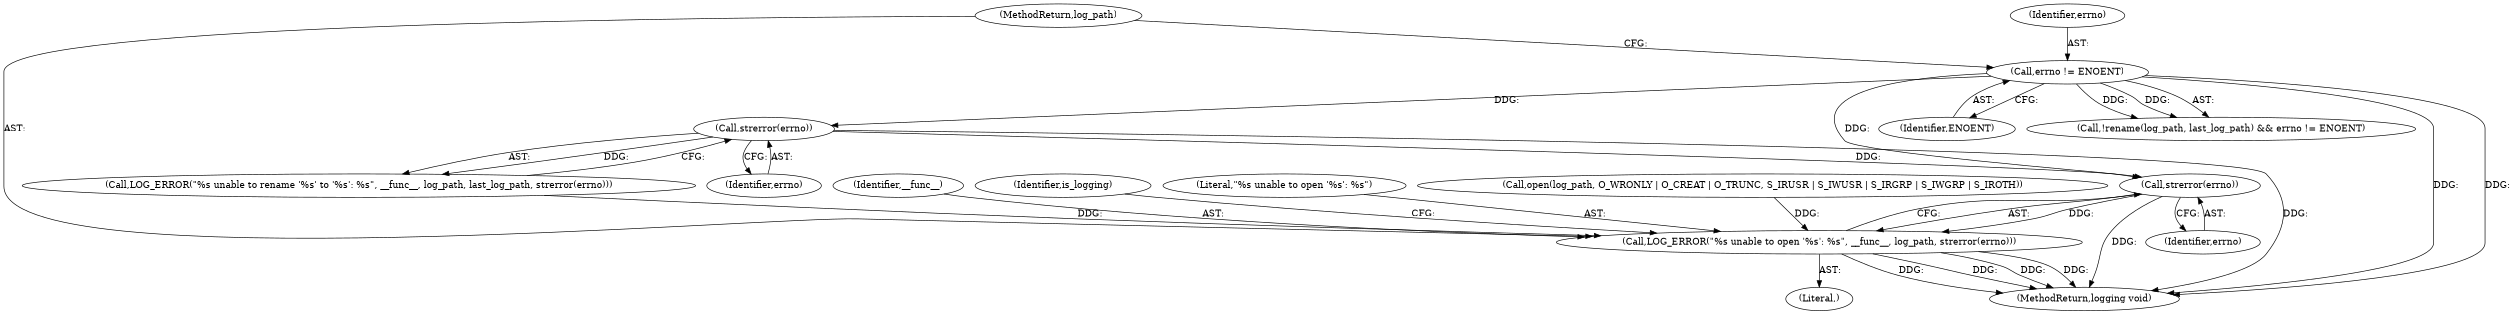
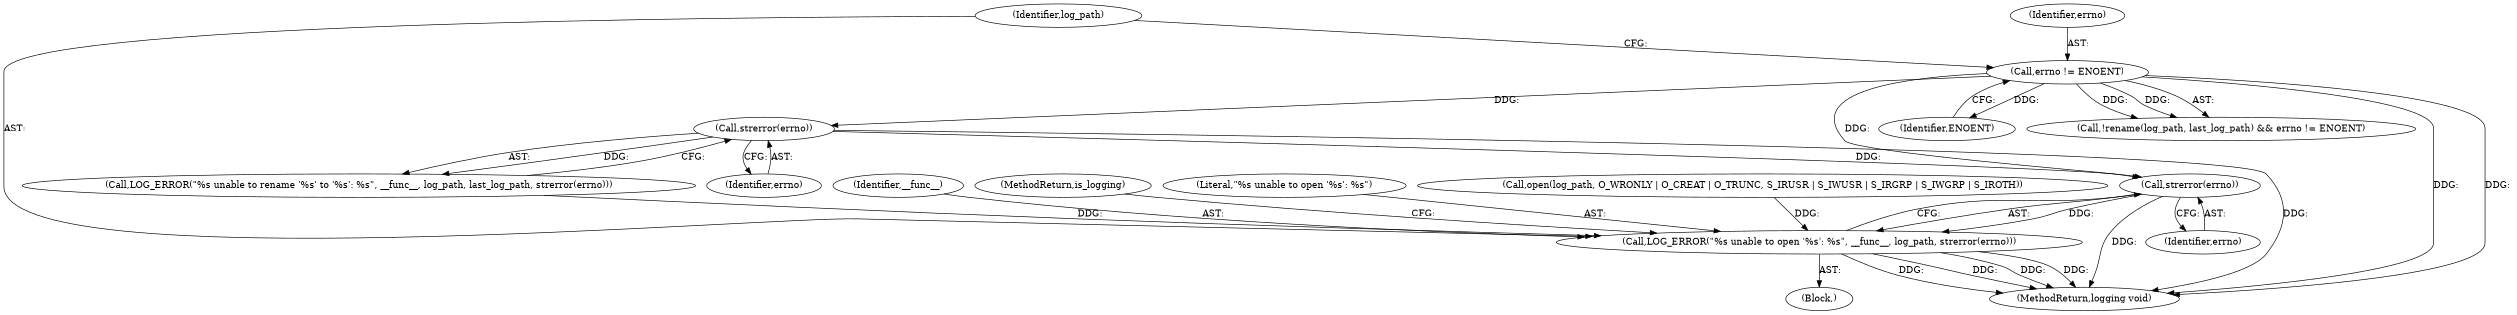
(1059, 16) -> (1059, 16)
(1985, 101) -> (1985, 101)
(2028, 101) -> (2028, 101)
(1063, 186) -> (1063, 186)
(1819, 299) -> (1819, 299)
